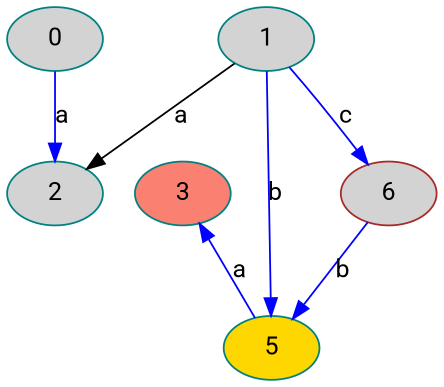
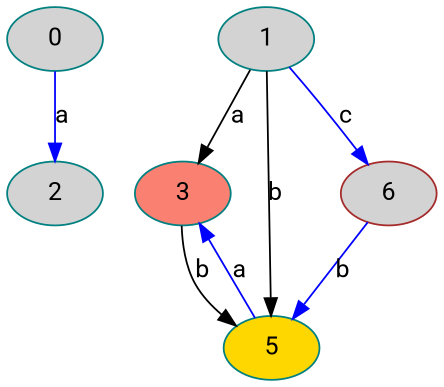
(168, 111) -> (229, 108)
(269, 184) -> (269, 184)
none -> (191, 275)
